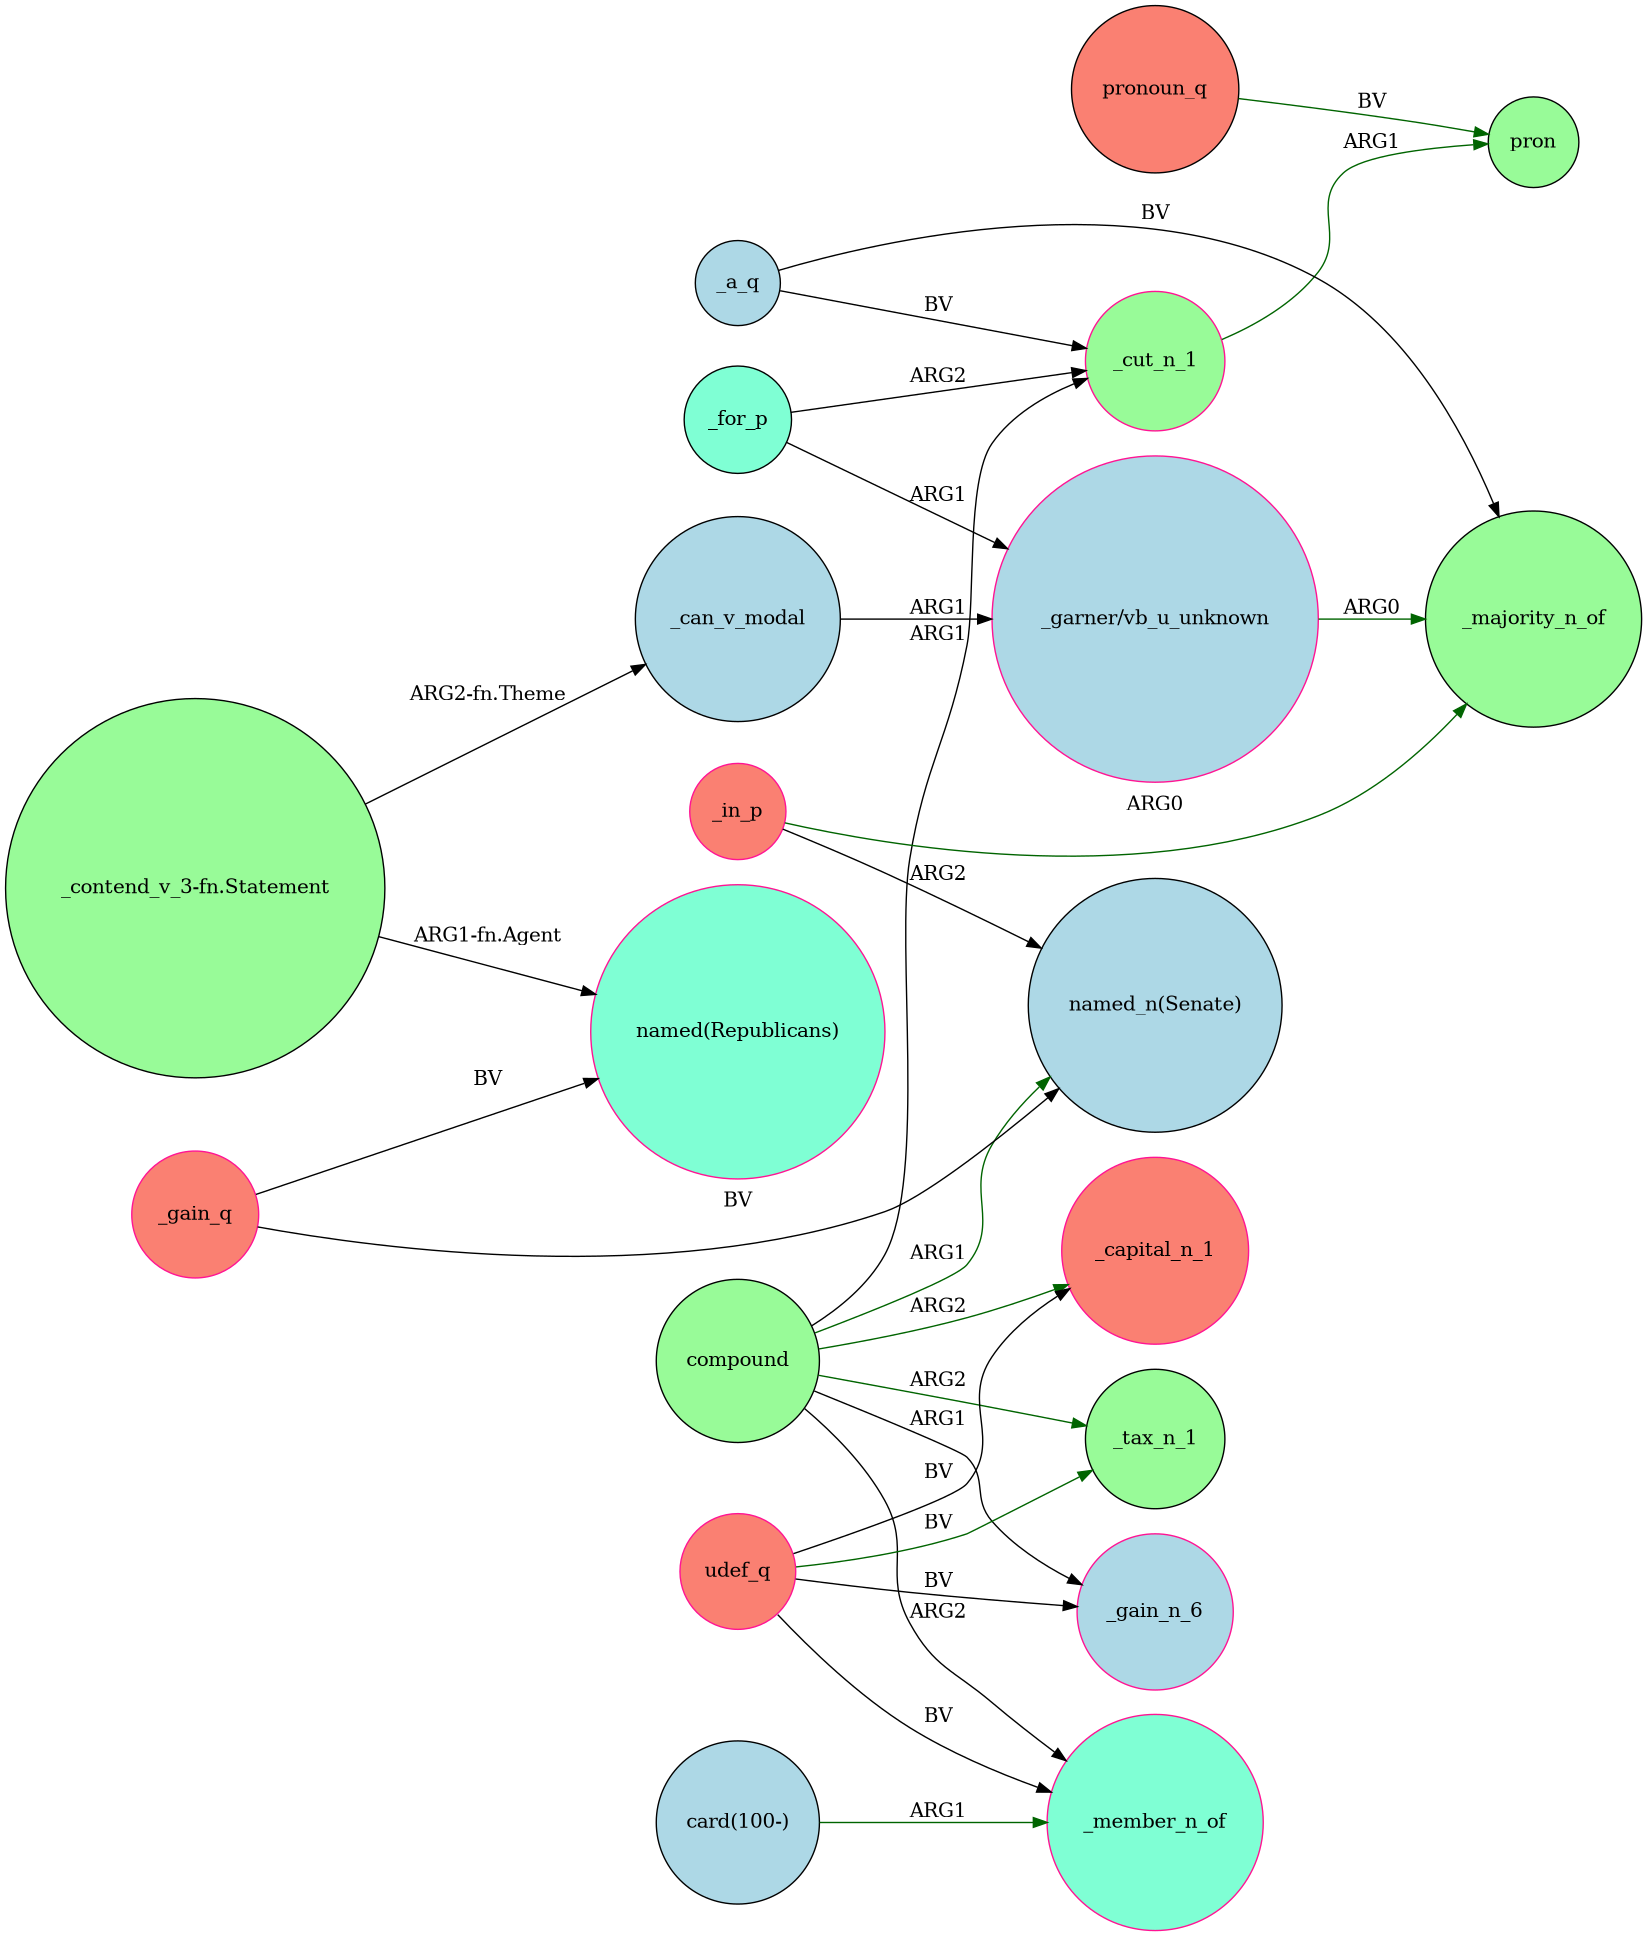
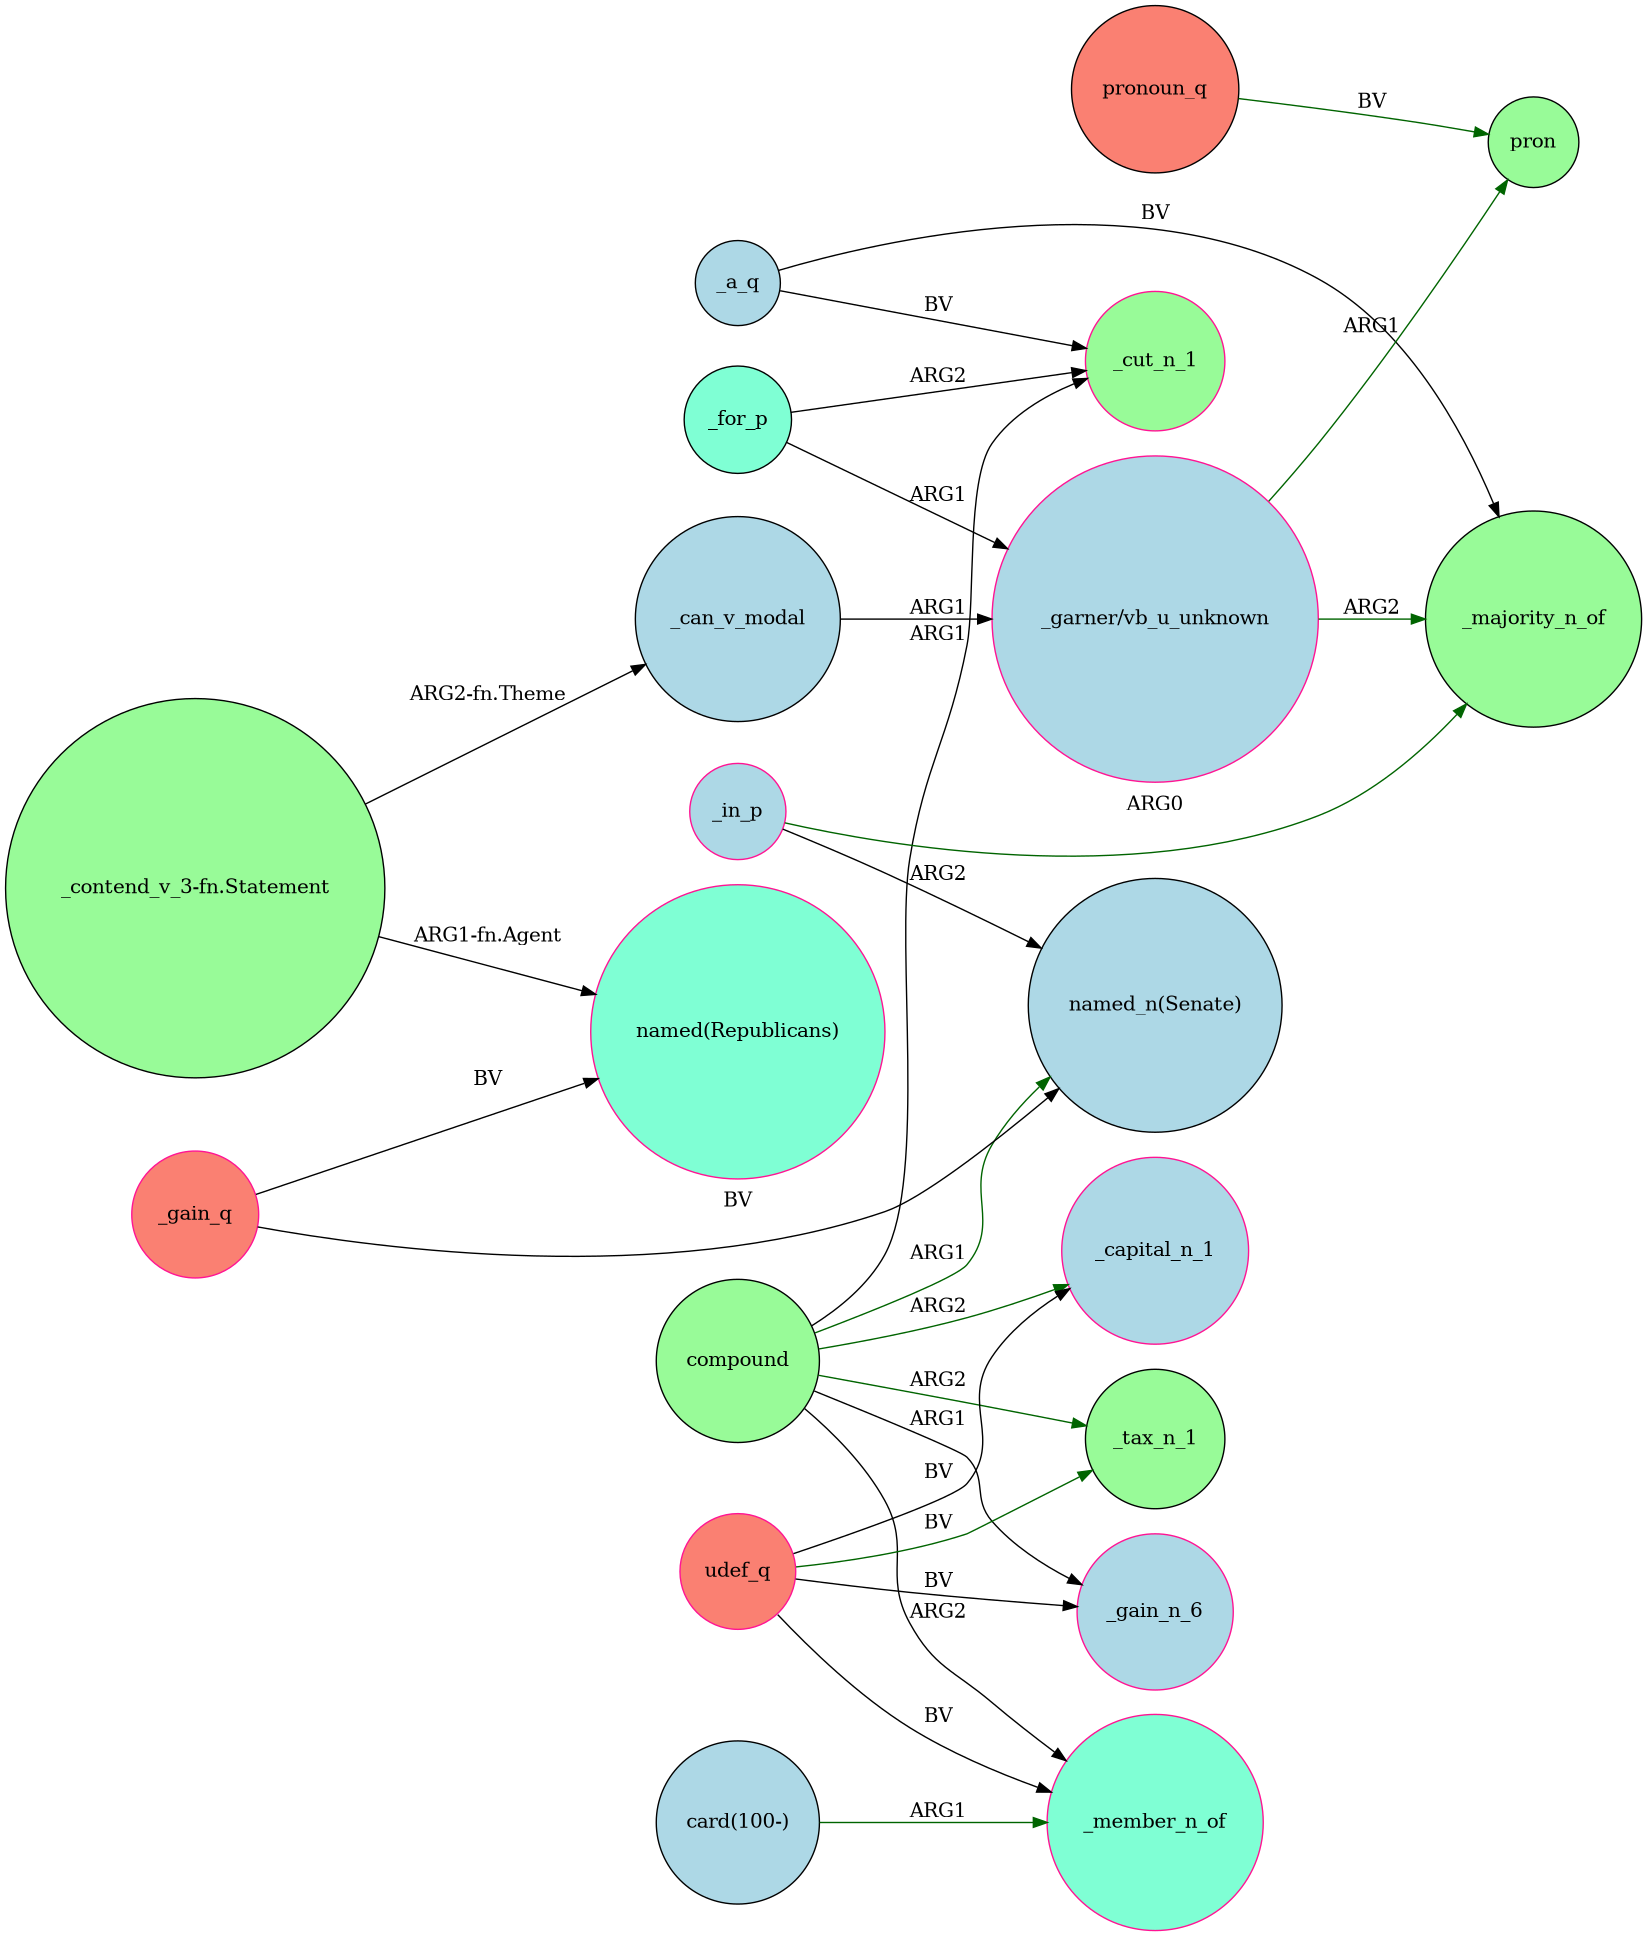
(1328, 214) -> (1389, 351)
(1372, 609) -> (1372, 609)
(738, 812) -> (738, 812)
(1155, 1251) -> (1155, 1251)
